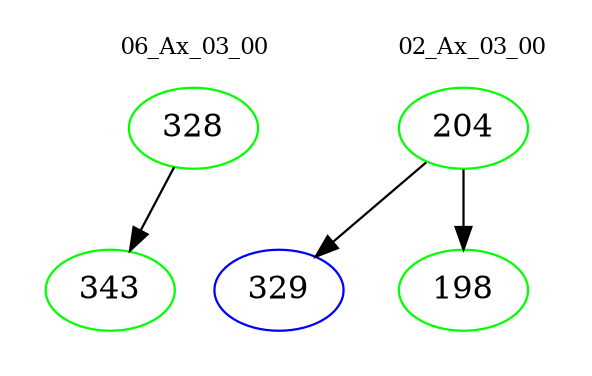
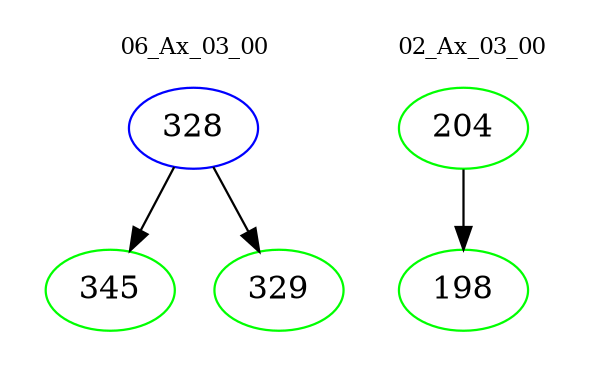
(194, 128) -> (194, 128)
(396, 188) -> (231, 199)
(110, 290) -> (110, 290)
(279, 290) -> (279, 290)
